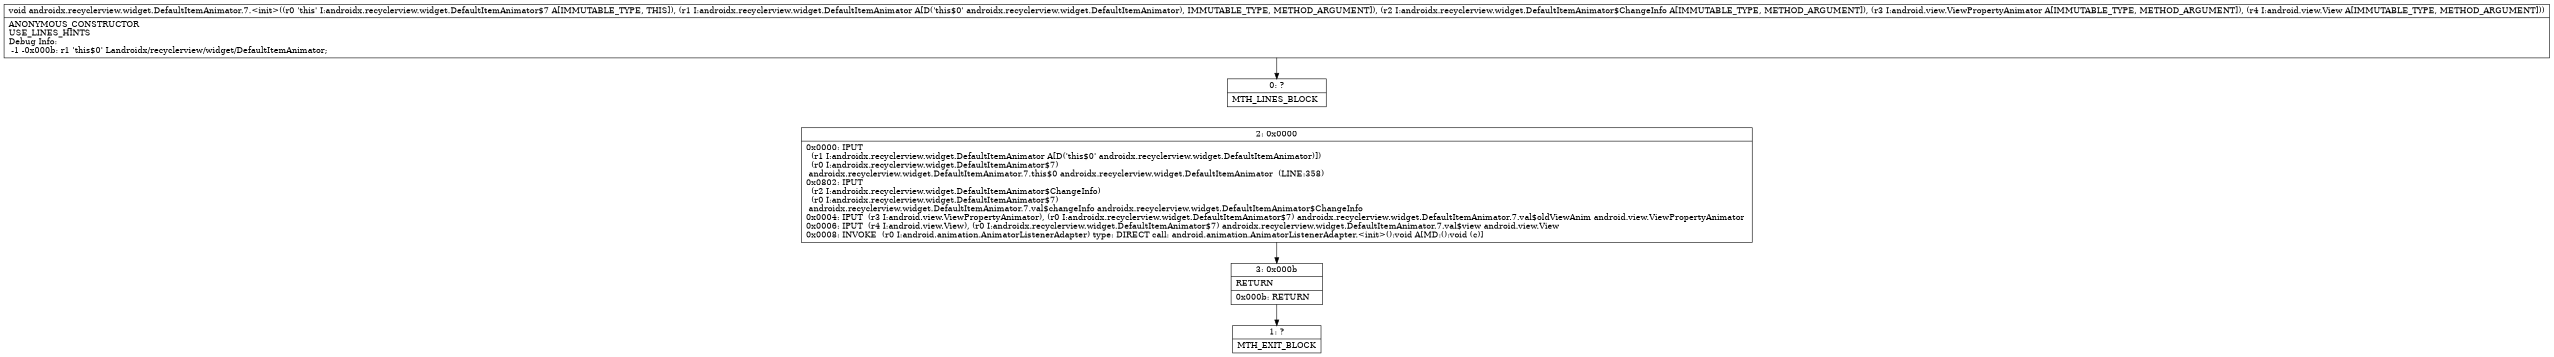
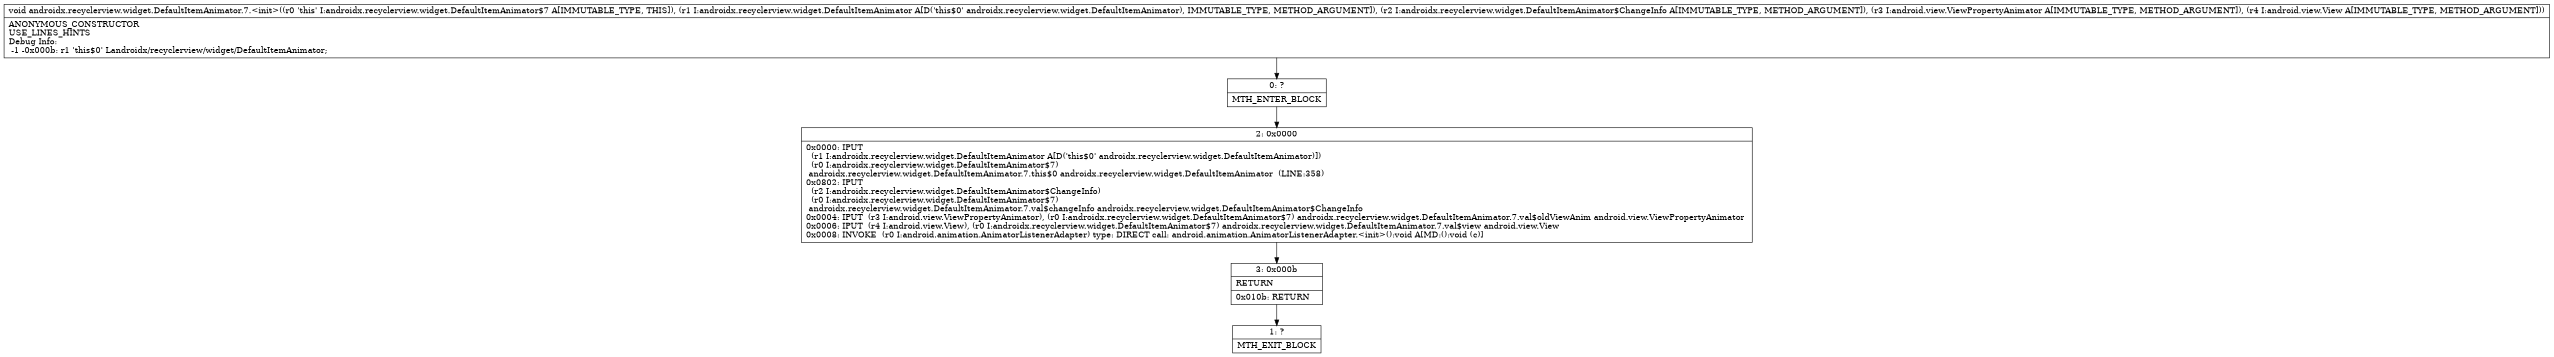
(1275, 100) -> (1277, 100)
none -> (1277, 114)
(1277, 297) -> (1277, 297)
